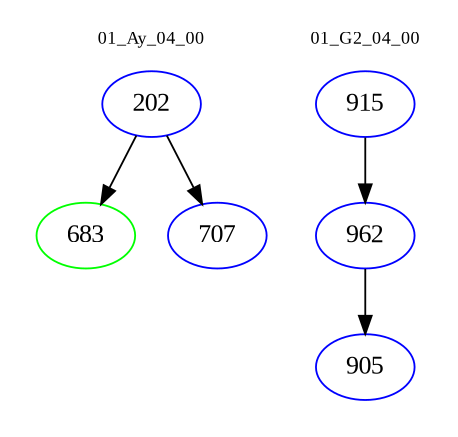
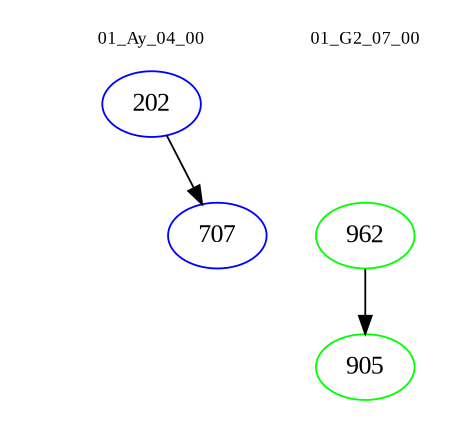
(366, 39) -> (366, 39)
(365, 104) -> none
(86, 236) -> none
(365, 236) -> (365, 236)
(365, 367) -> (365, 367)
